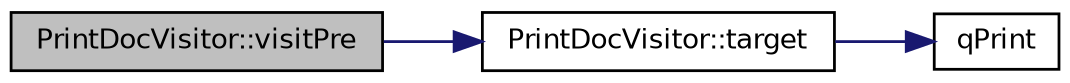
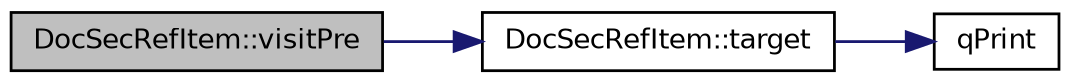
(197, 42) -> (197, 42)
(658, 42) -> (658, 42)
